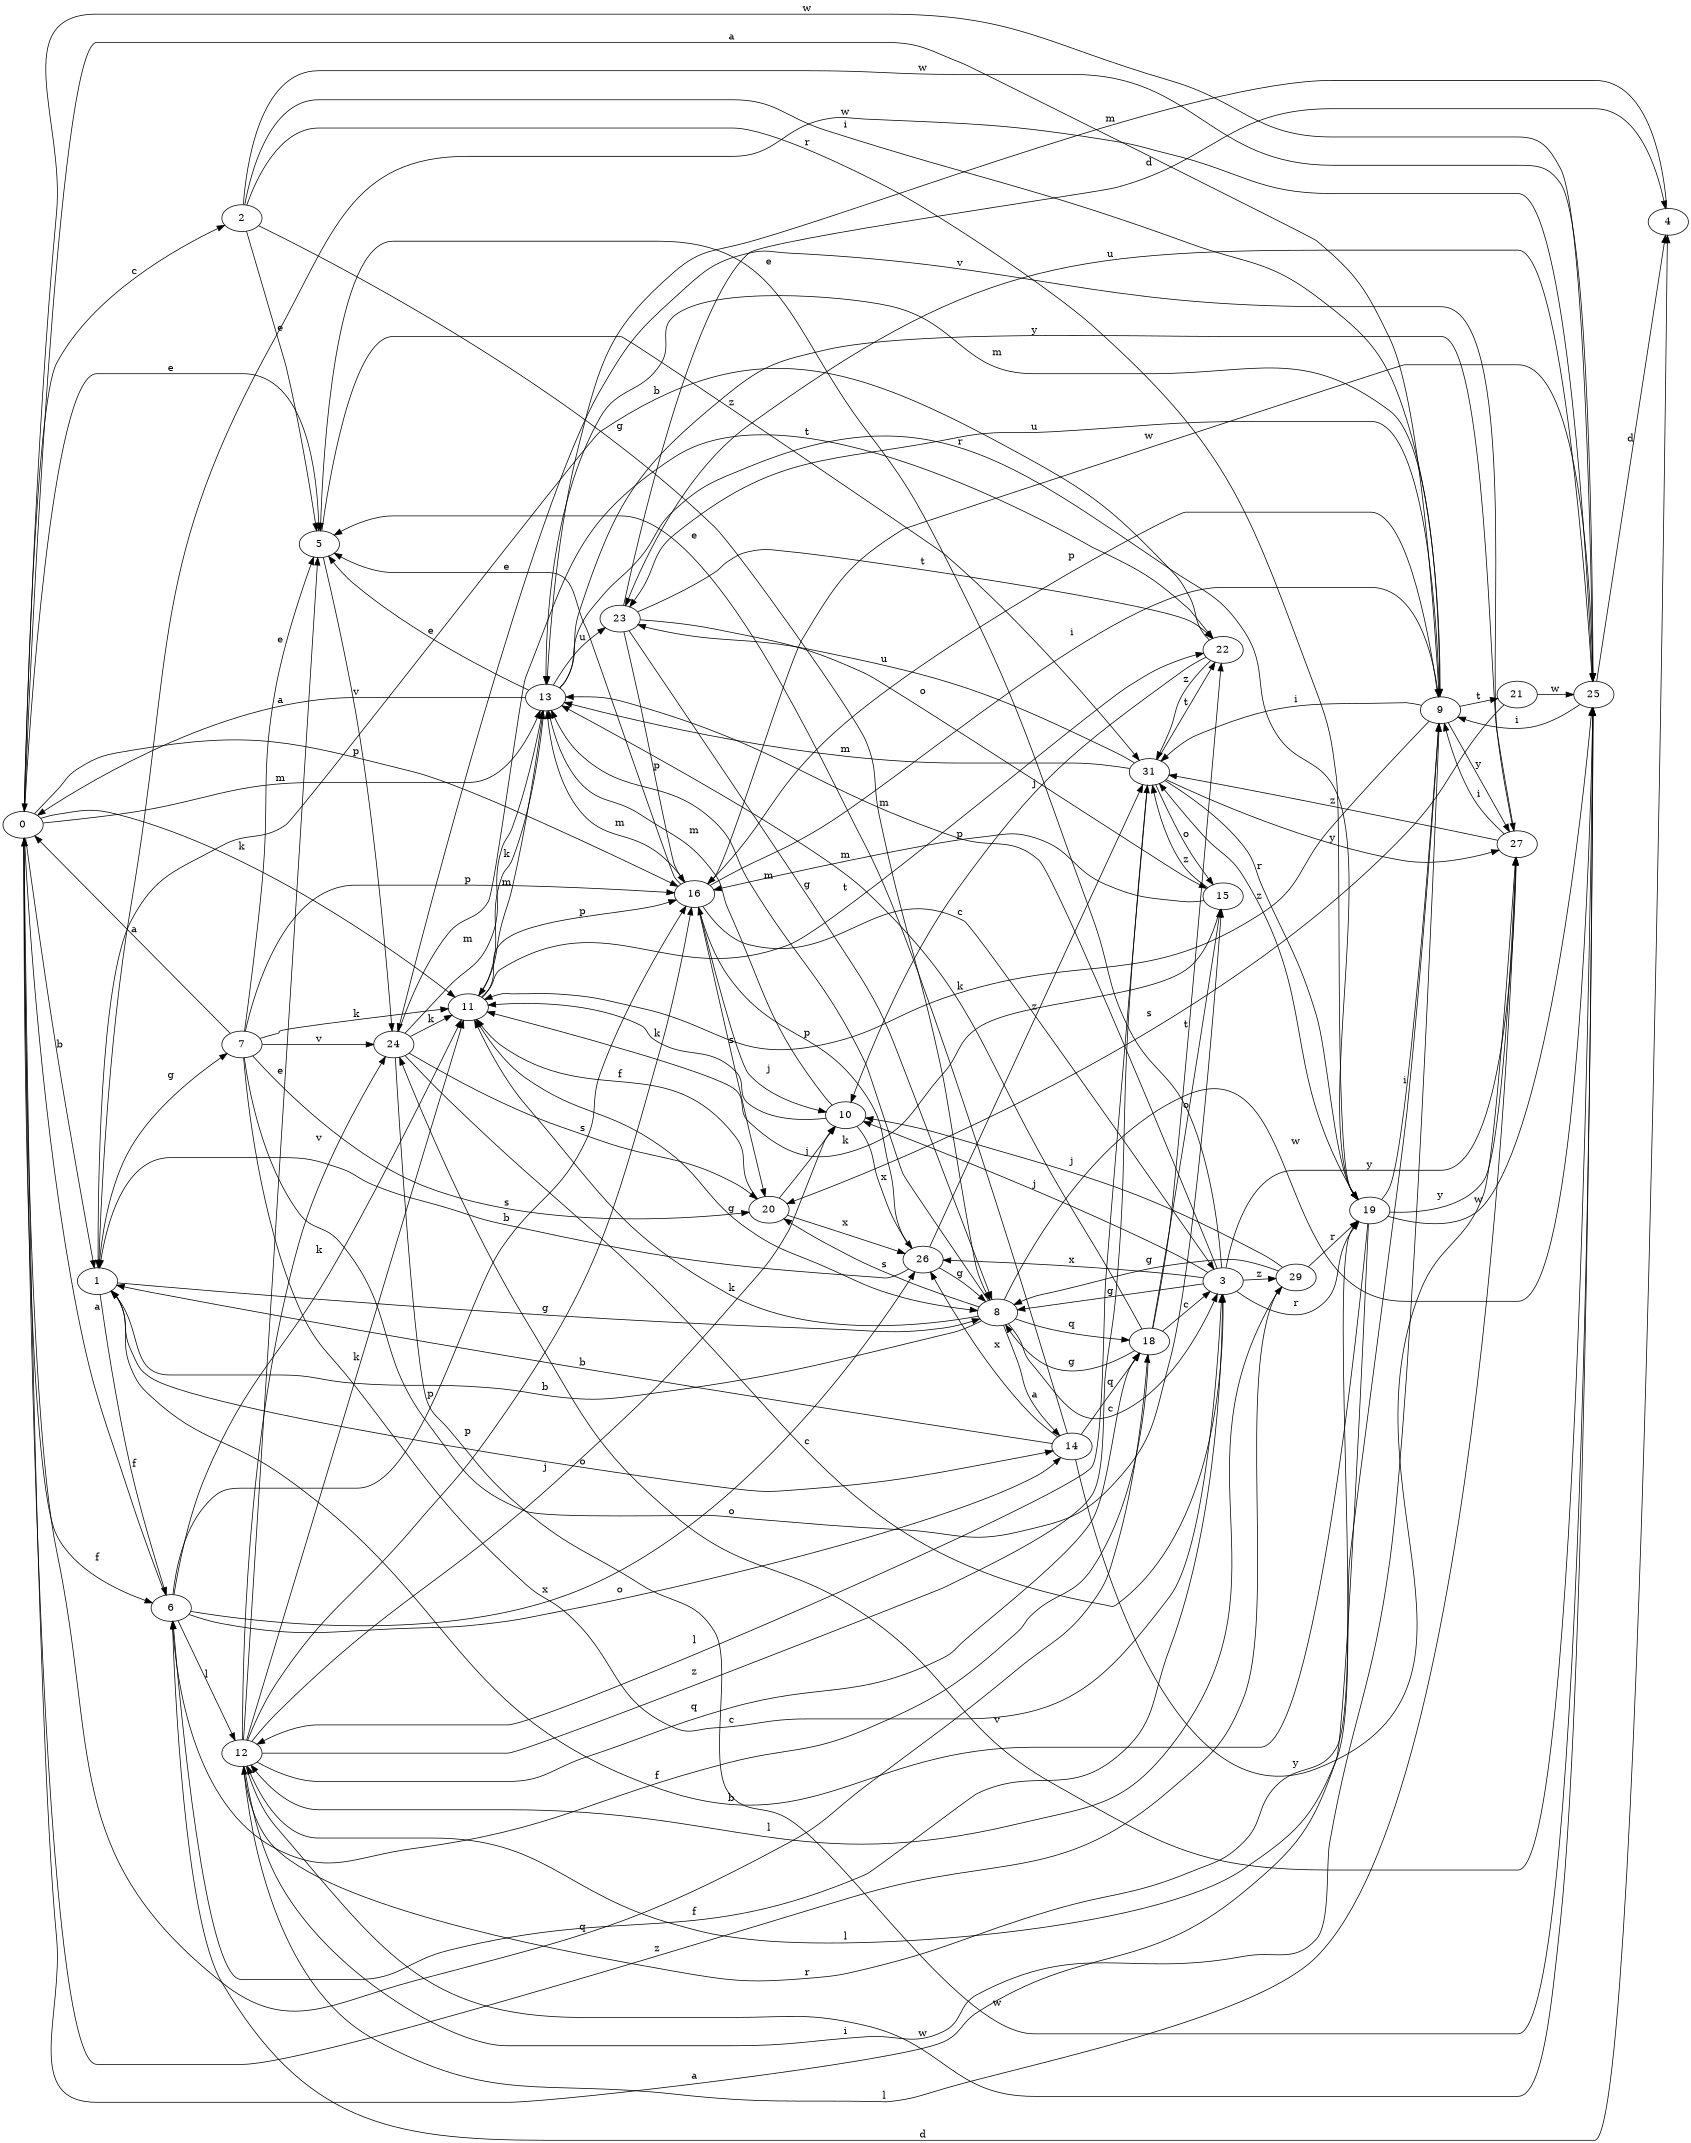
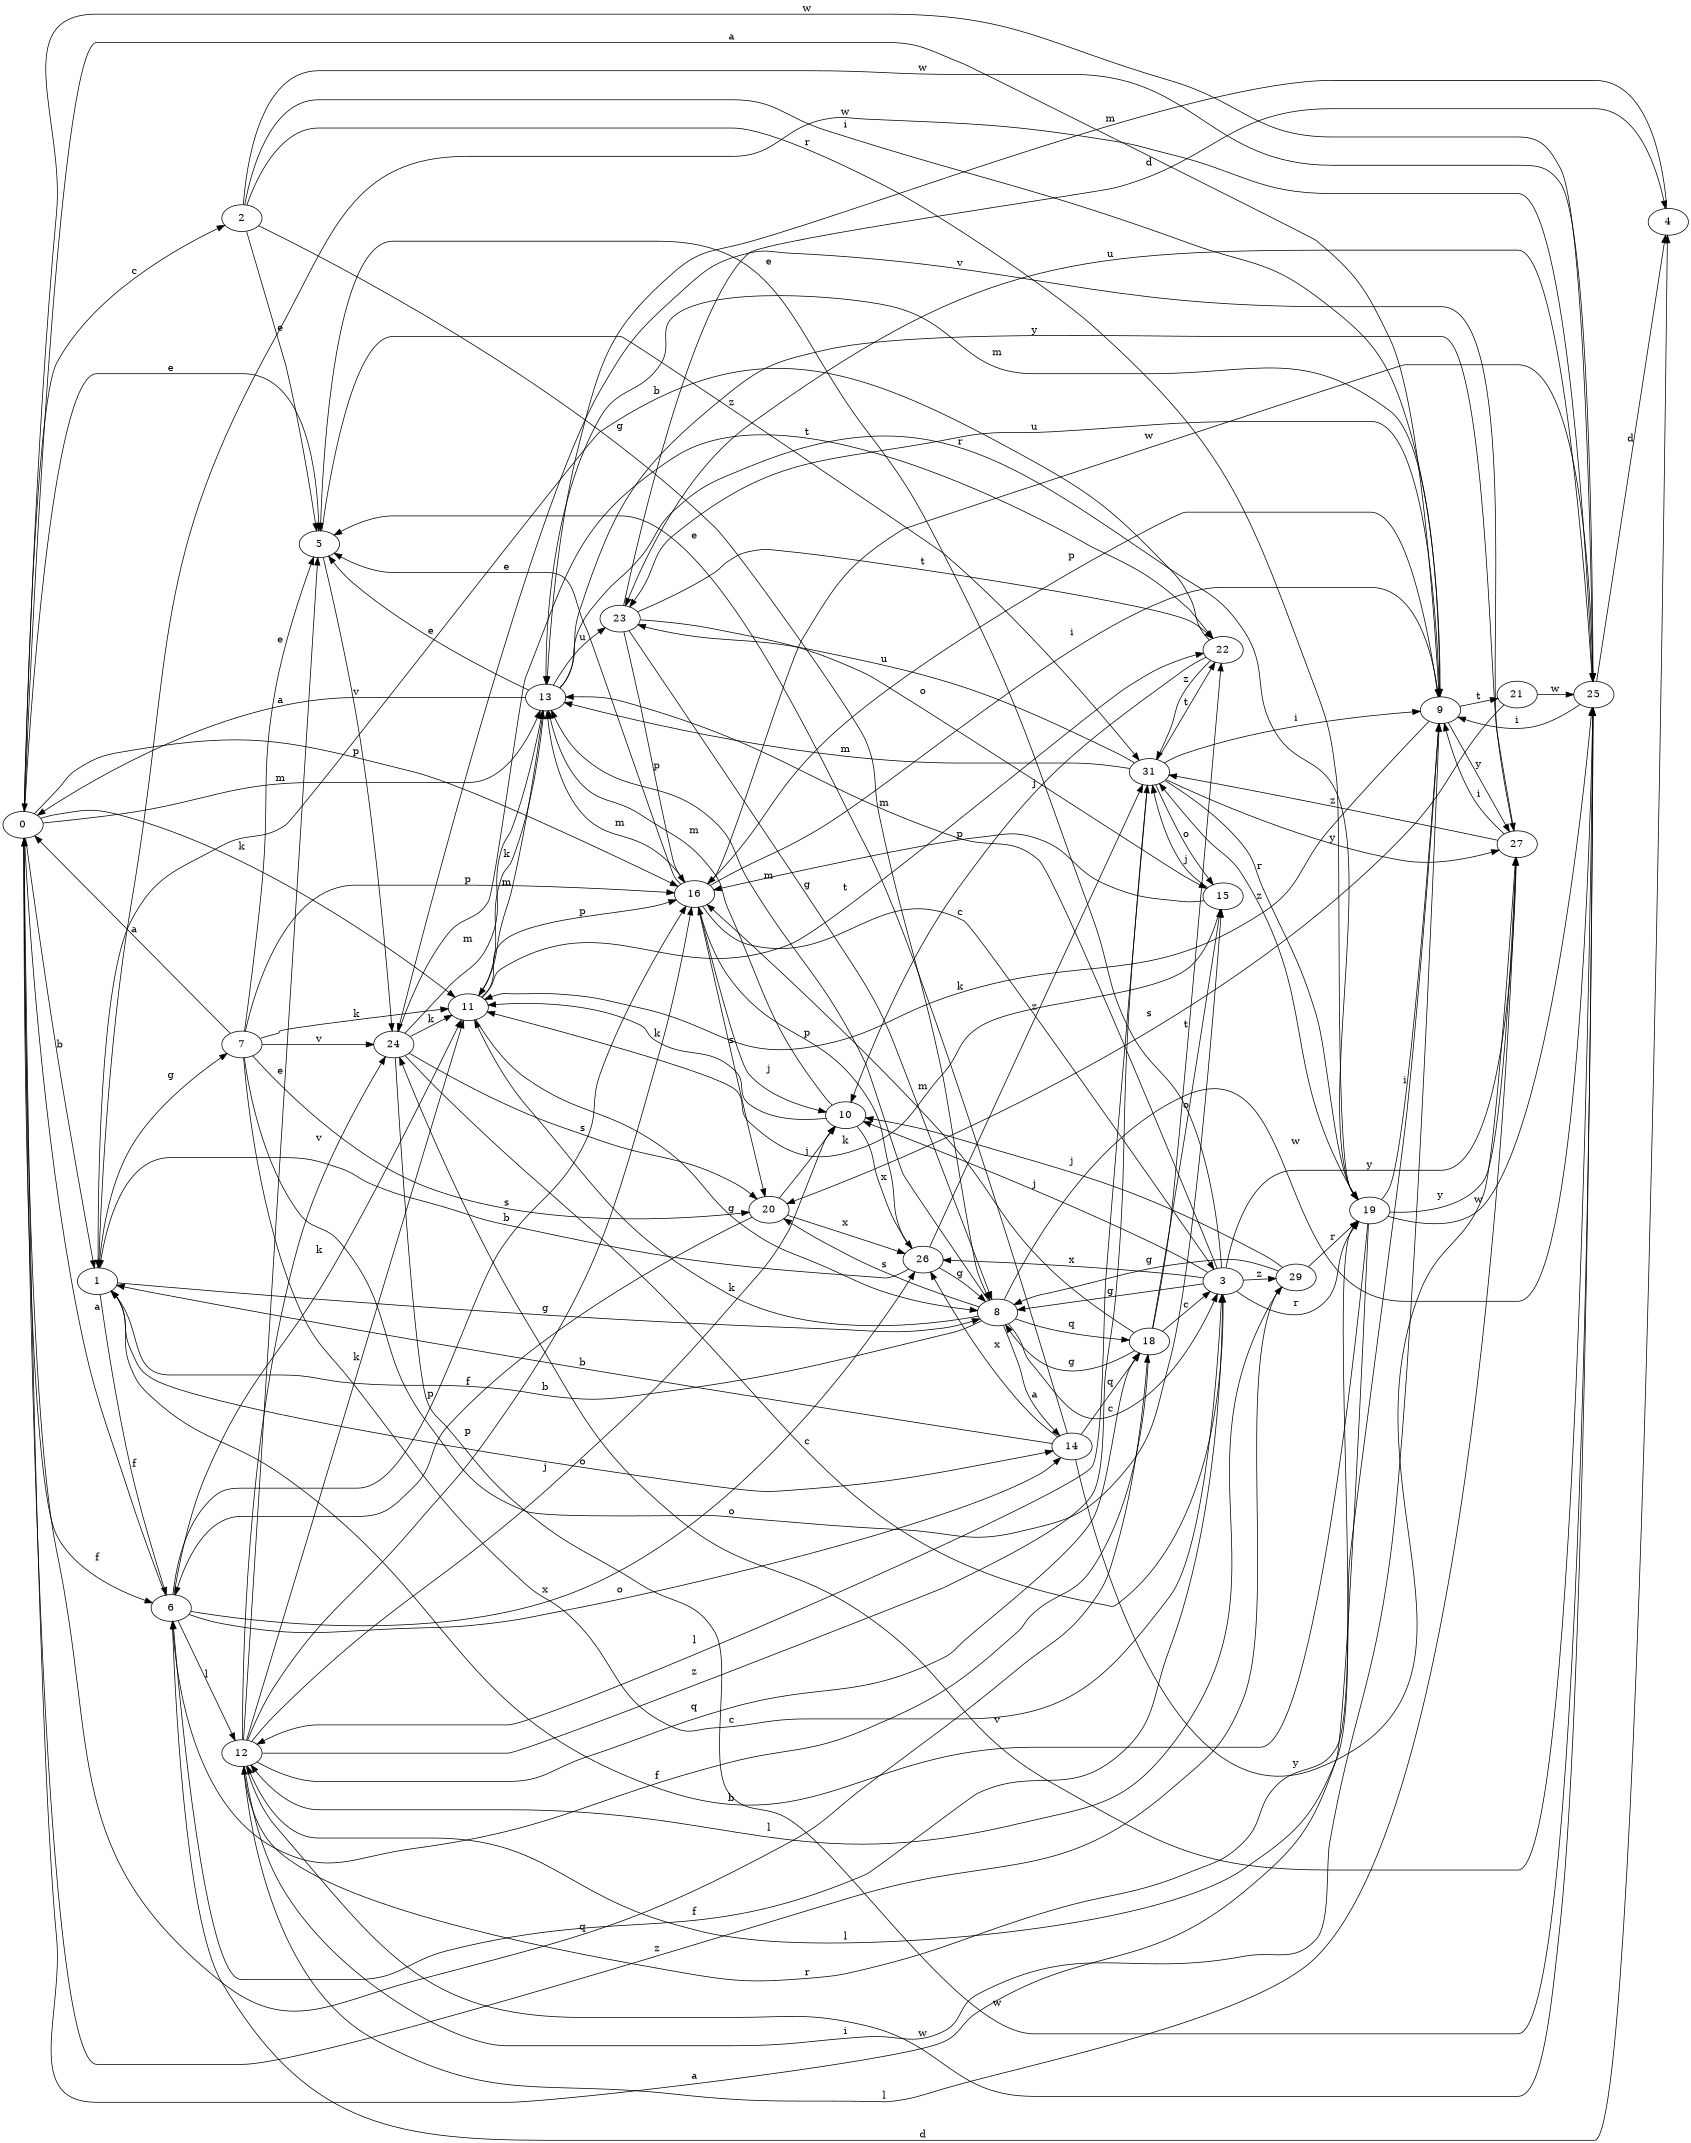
(1289, 707) -> (1286, 728)
(1186, 859) -> (1186, 859)
(924, 954) -> (928, 1118)
(643, 1084) -> (454, 1420)
